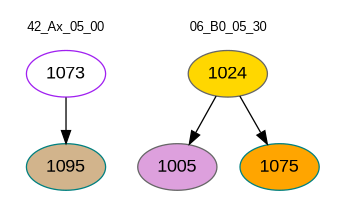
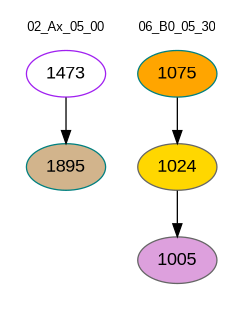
(66, 28) -> (66, 28)
(66, 74) -> (66, 74)
(250, 114) -> (177, 114)
(66, 167) -> (66, 167)
